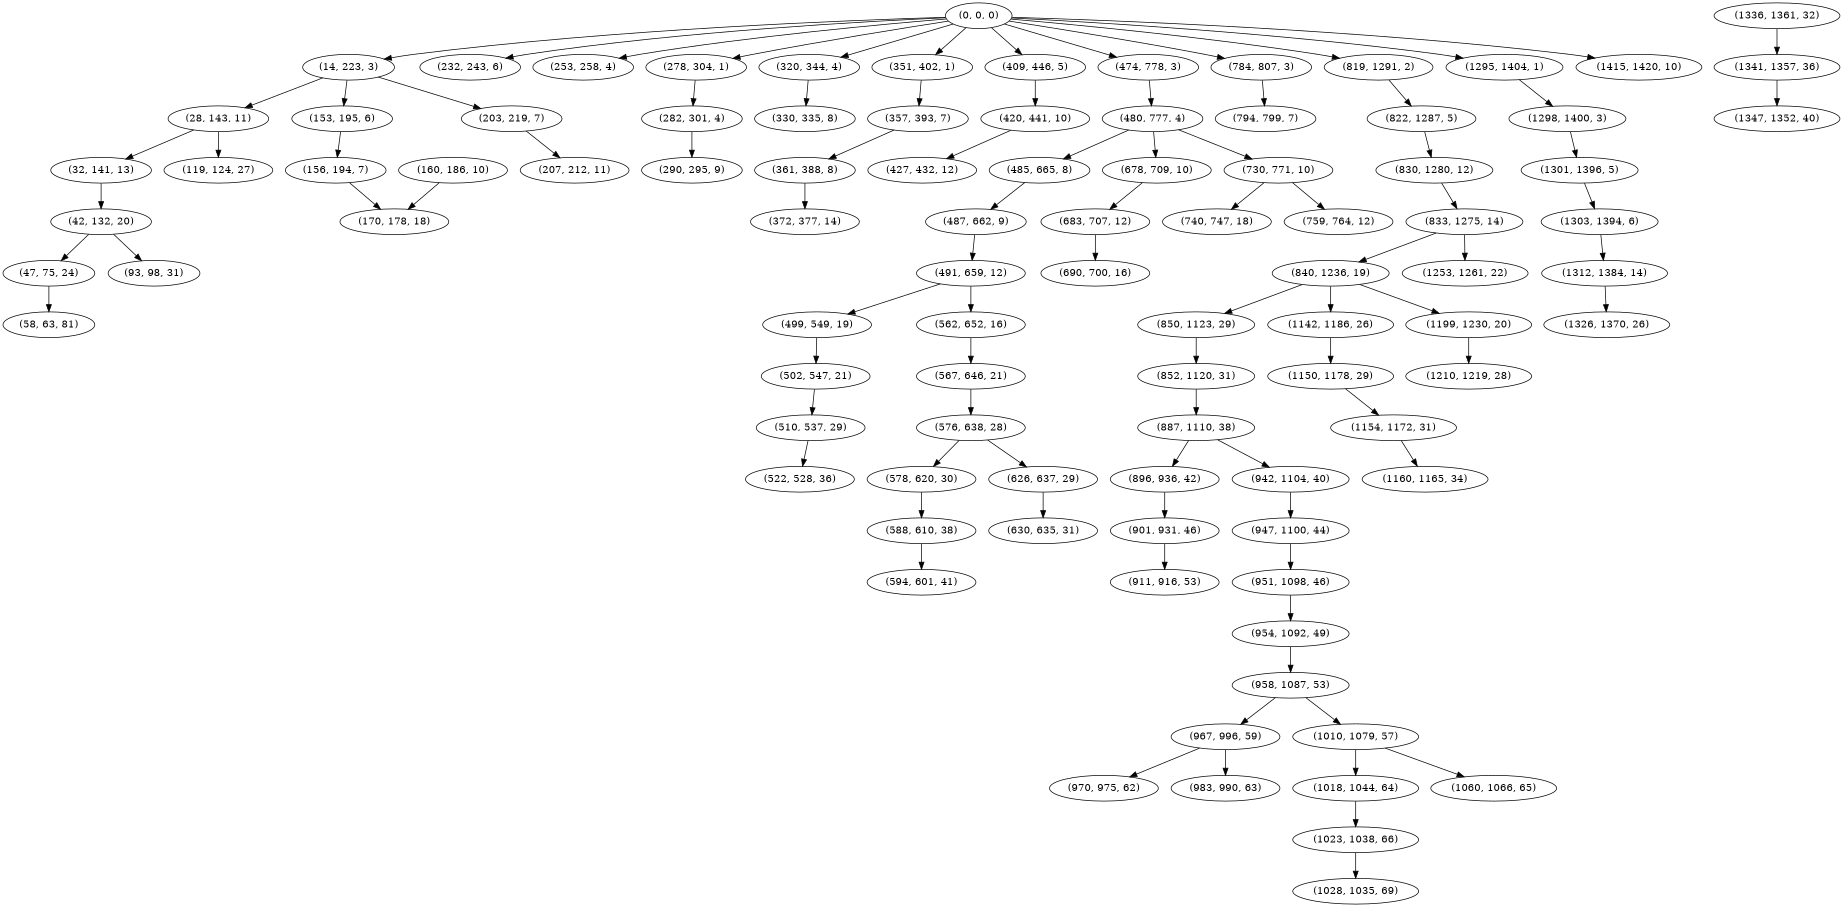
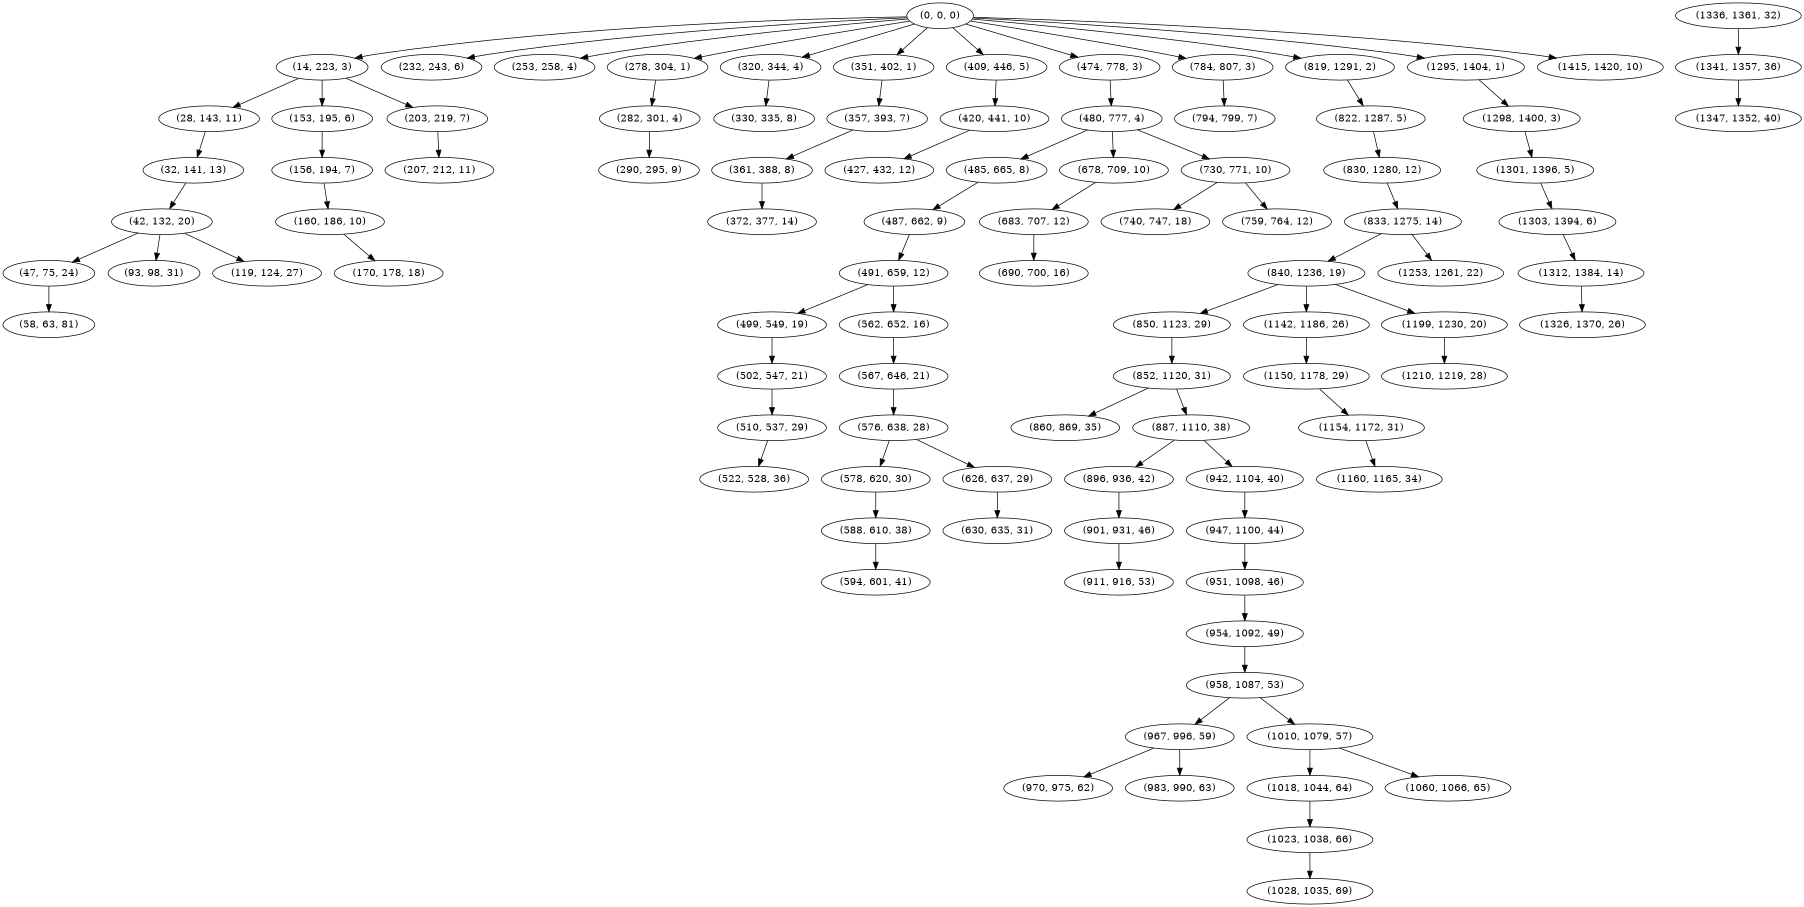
(218, 141) -> (211, 246)
(362, 194) -> (326, 192)
none -> (1065, 428)
